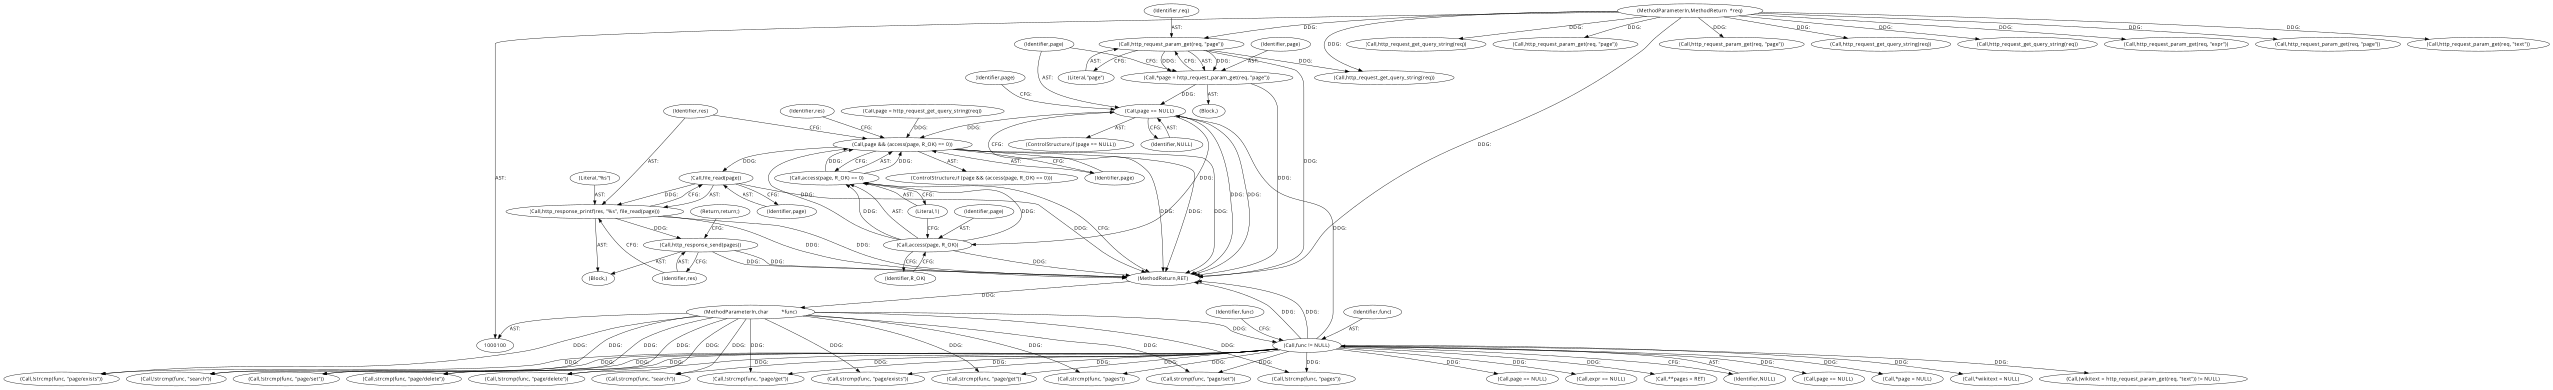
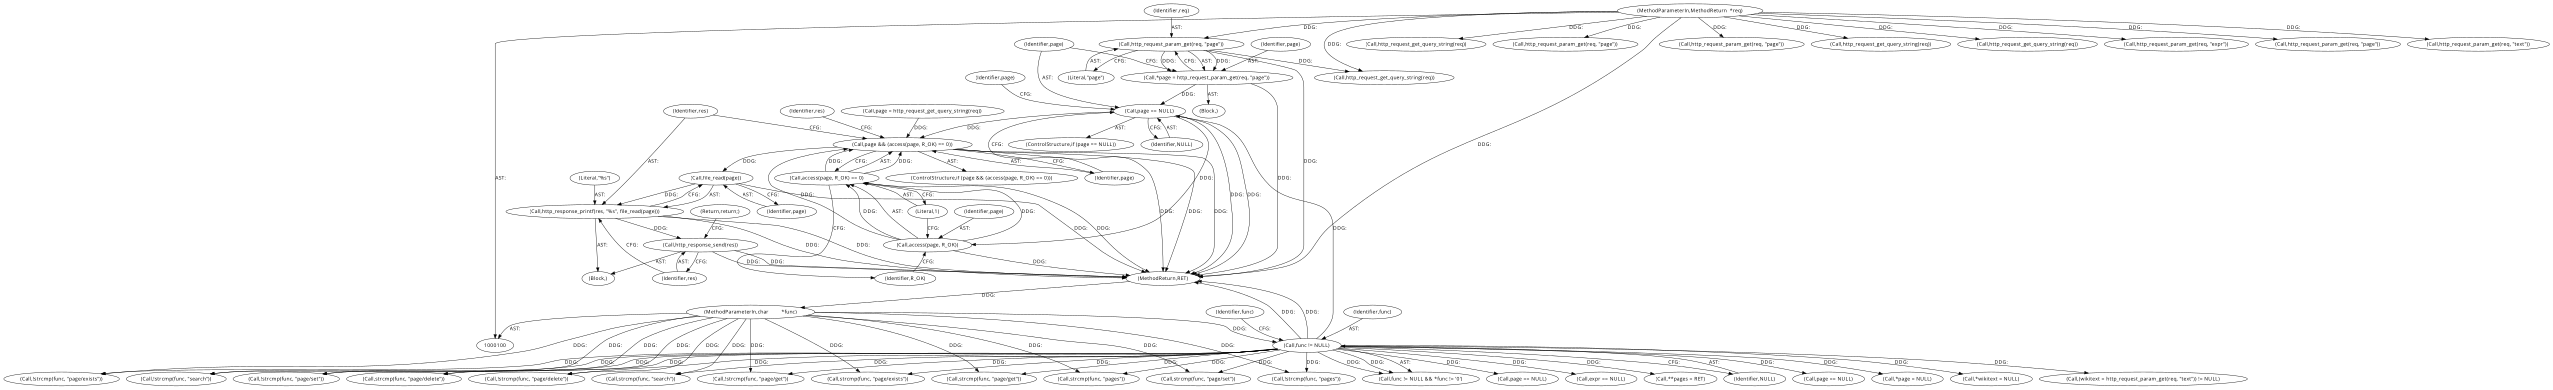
(1105, 228) -> (1105, 228)
(701, 245) -> (701, 245)
(906, 258) -> (739, 259)
none -> (1421, 379)
